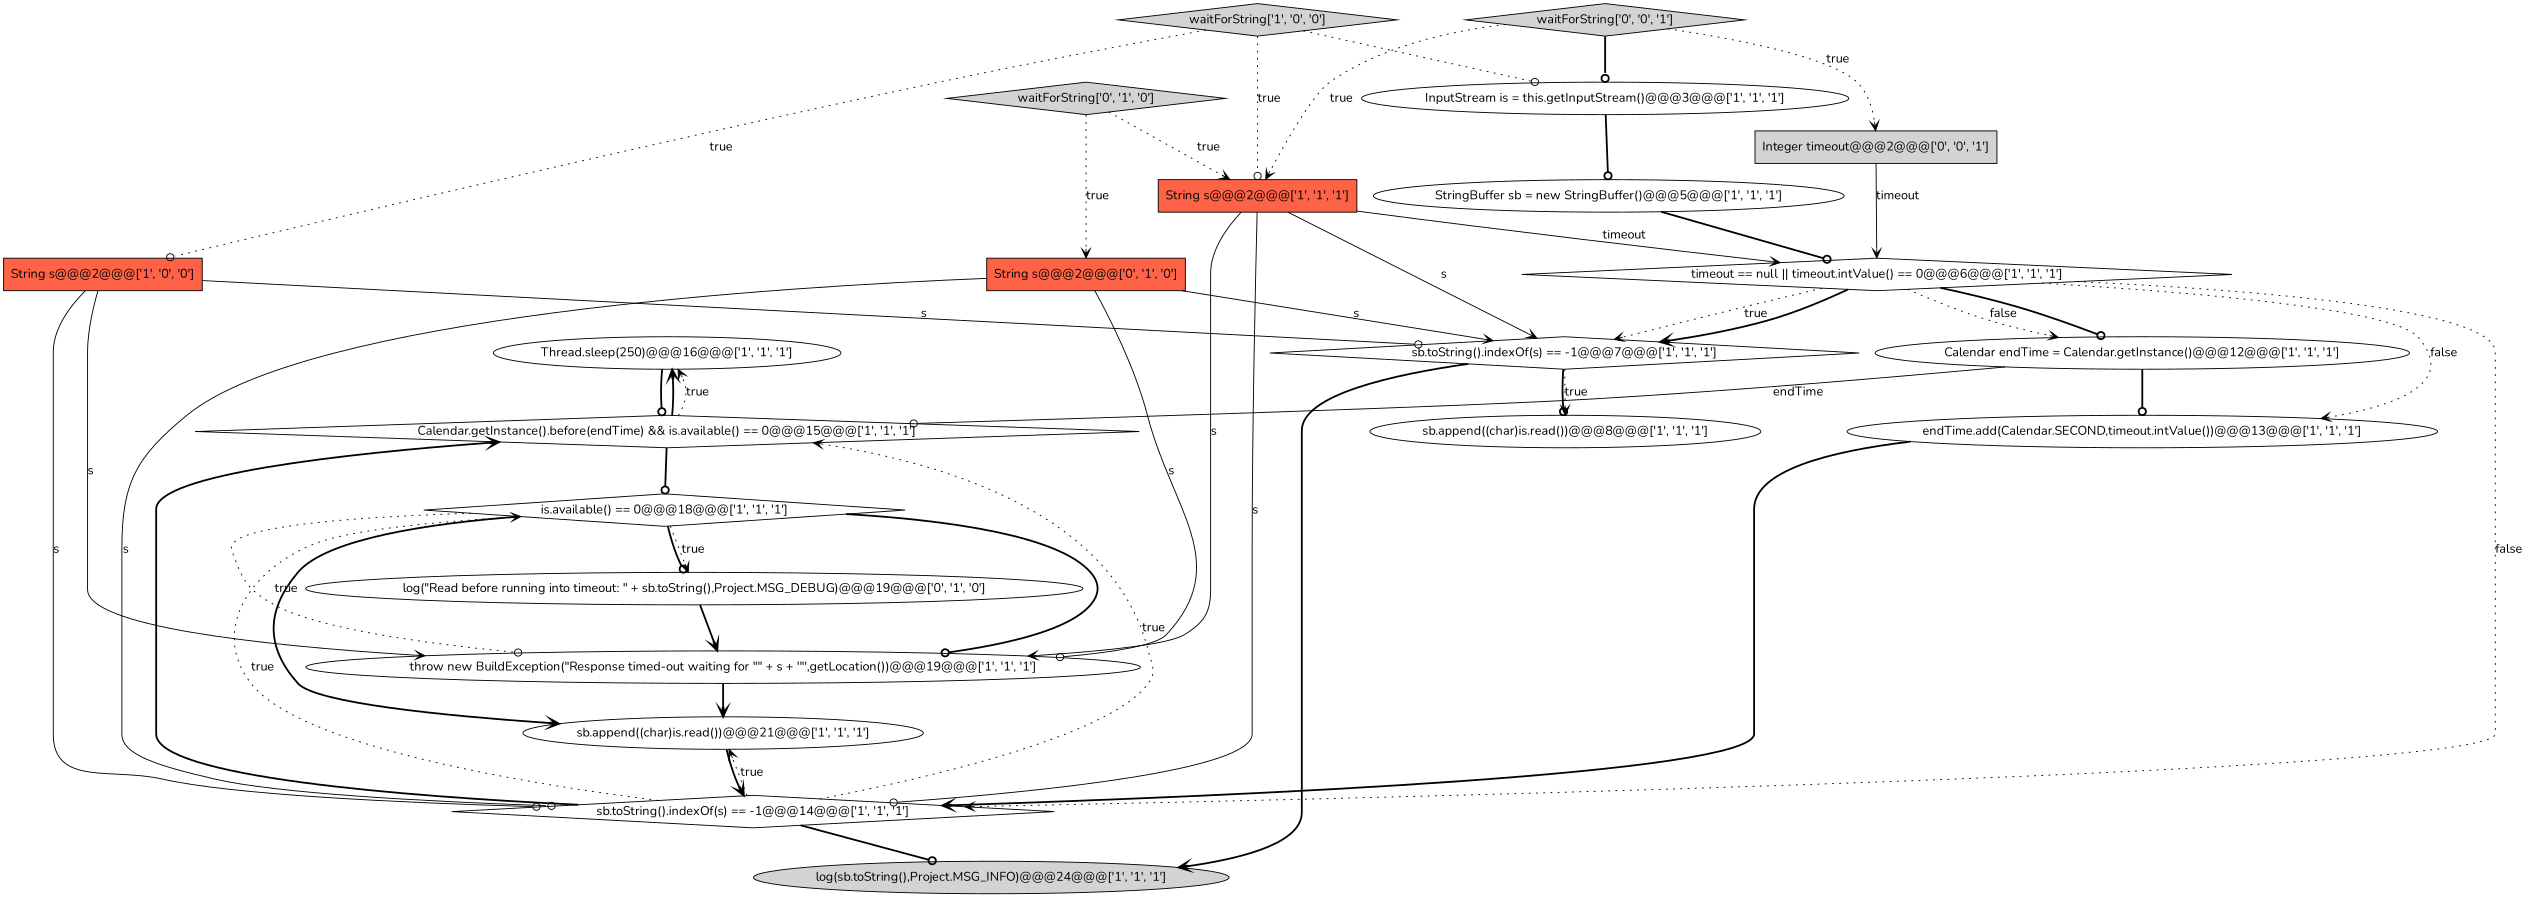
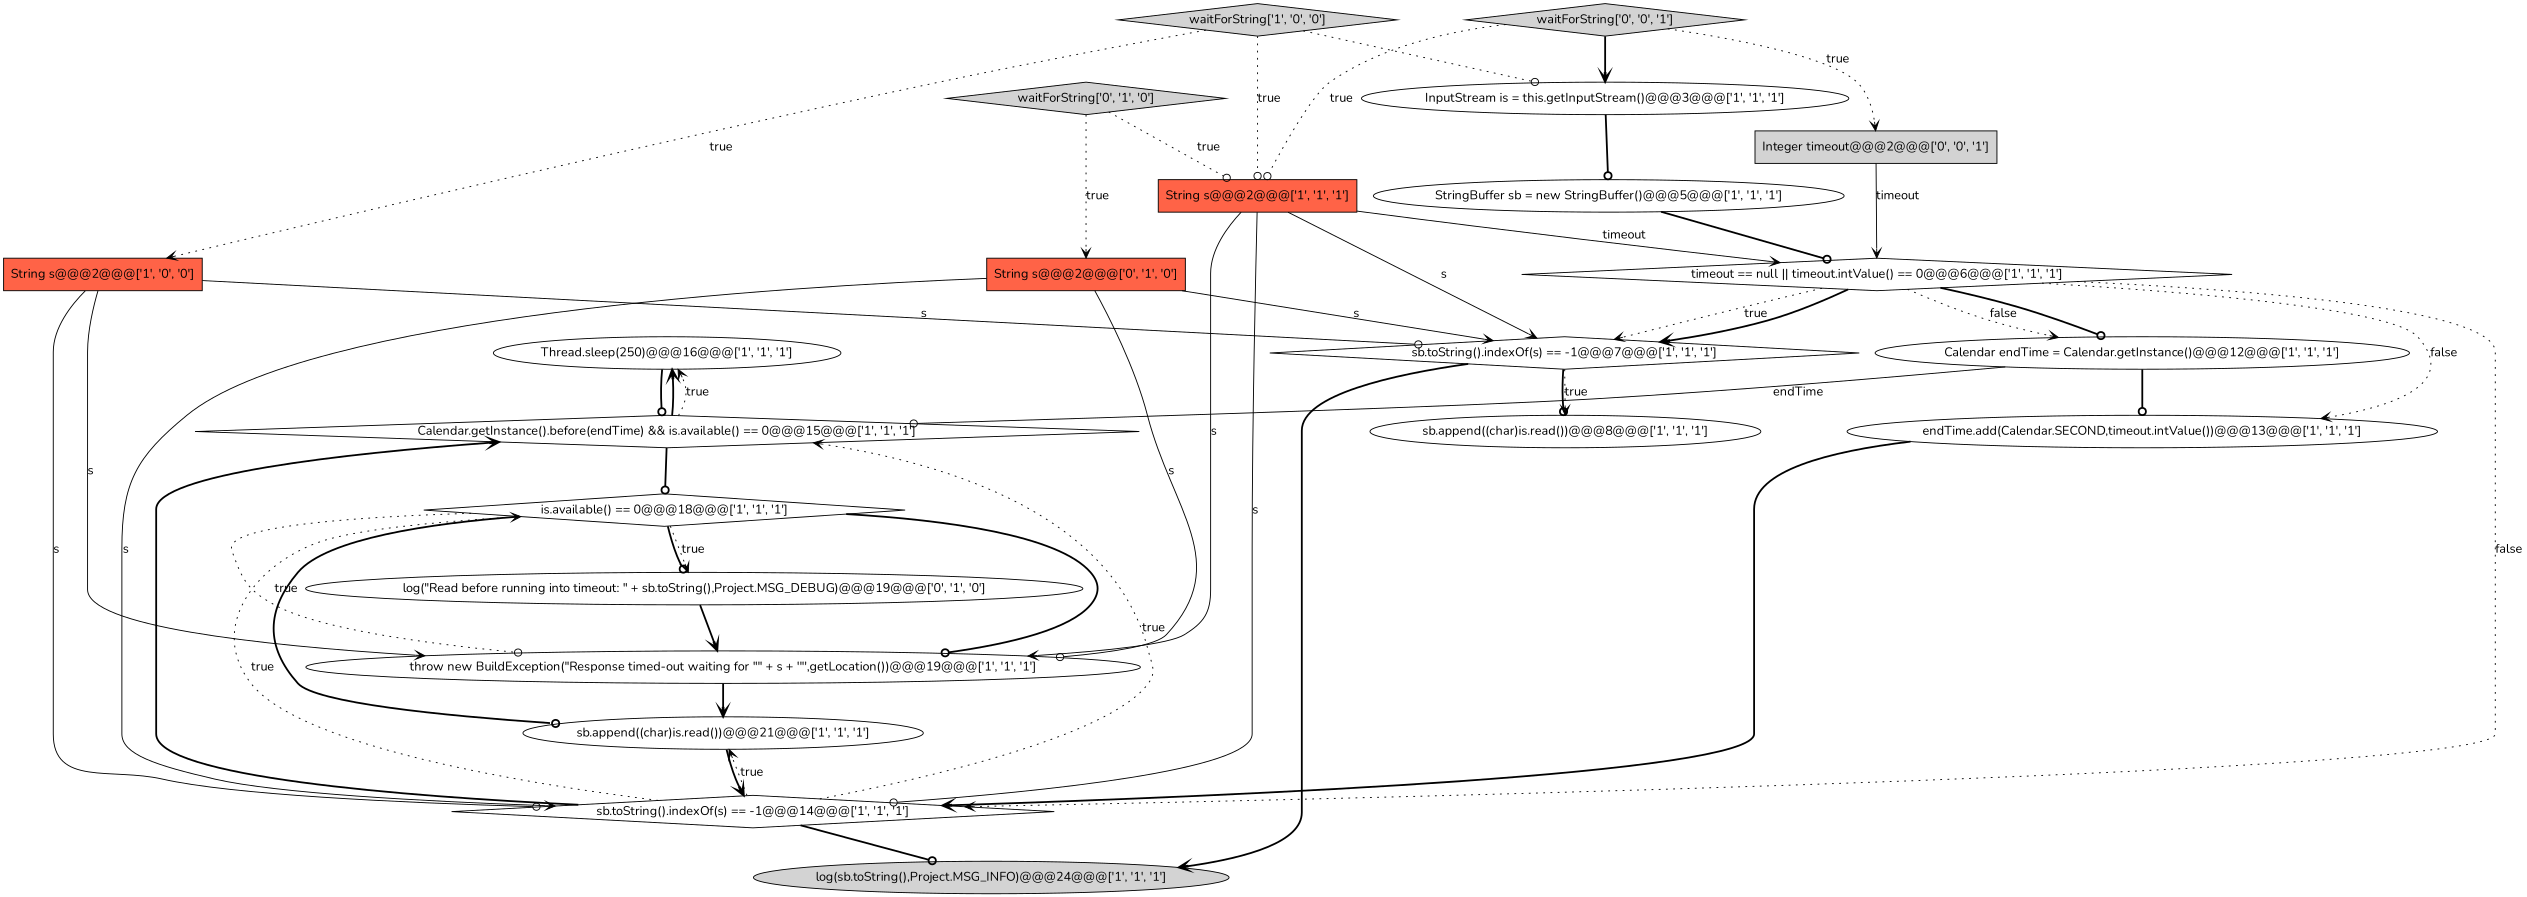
(1605, 55) -> (1605, 55)
(1363, 63) -> (1363, 63)
(689, 137) -> (689, 137)
(1166, 144) -> (1166, 144)
(203, 406) -> (203, 406)
(274, 625) -> (274, 625)
